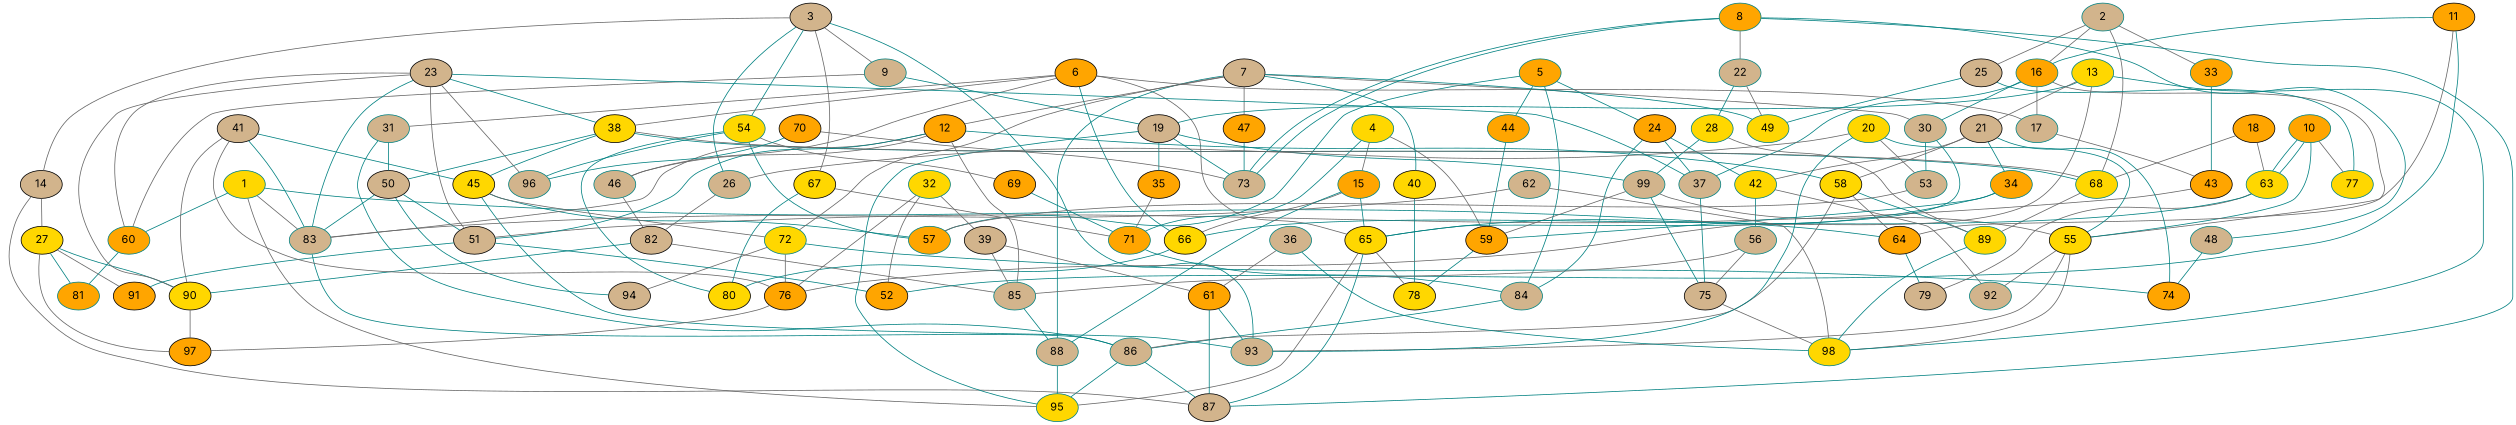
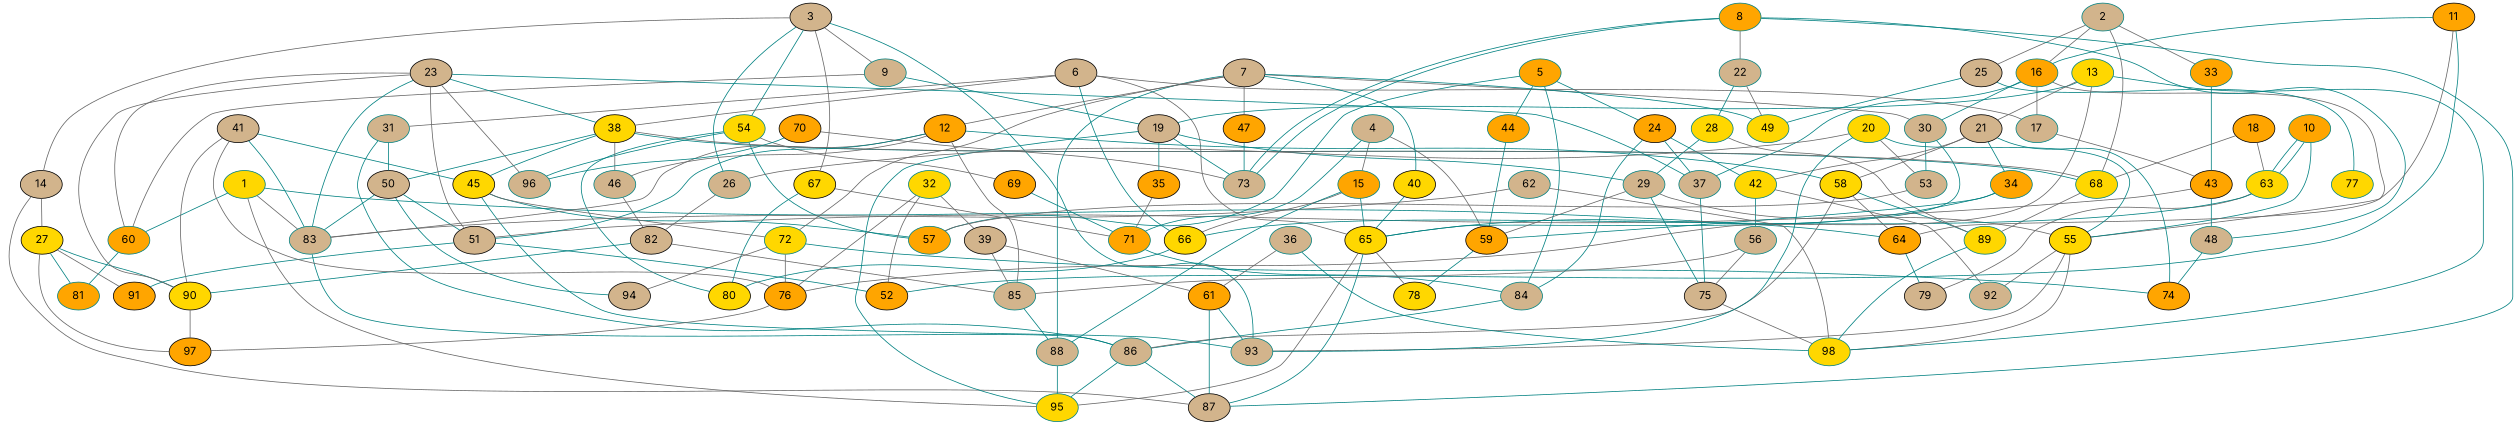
(1076, 73) -> (1076, 73)
(1373, 129) -> (1373, 129)
(836, 141) -> (615, 161)
(2331, 157) -> none
(1644, 184) -> (1644, 184)
none -> (2211, 212)
(1415, 240) -> (1387, 215)
